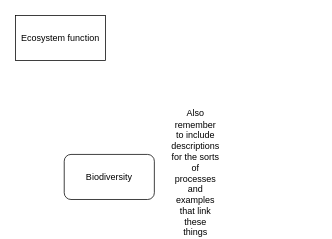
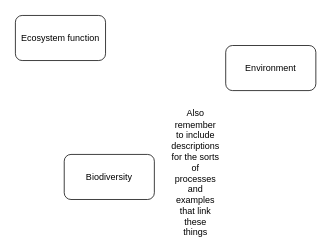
(60, 38) -> (60, 38)
none -> (270, 68)
